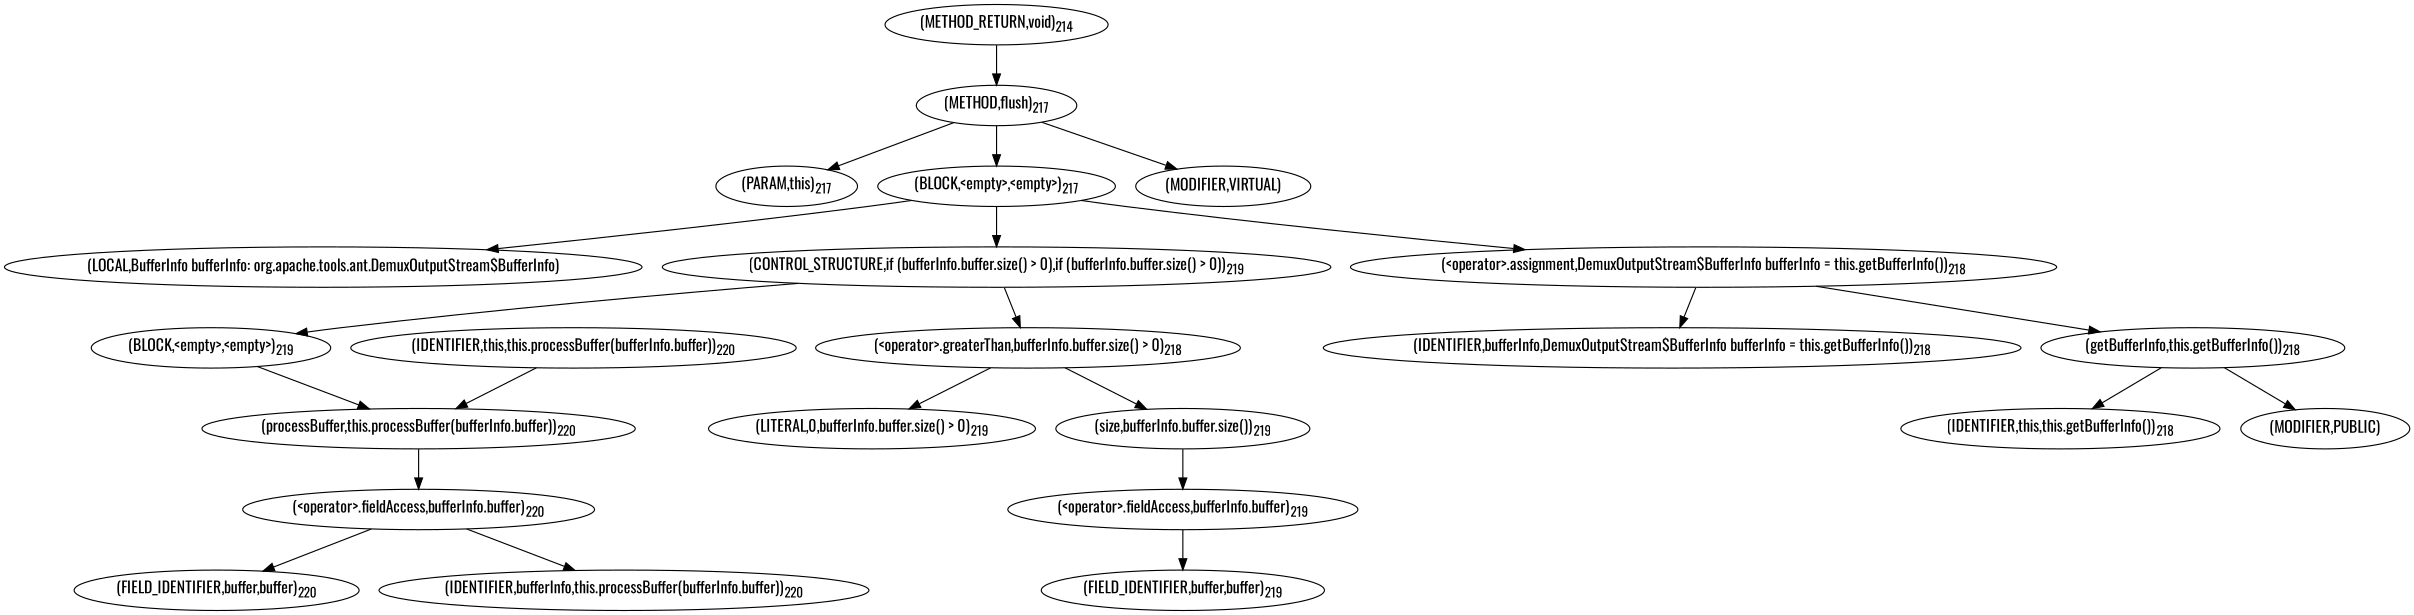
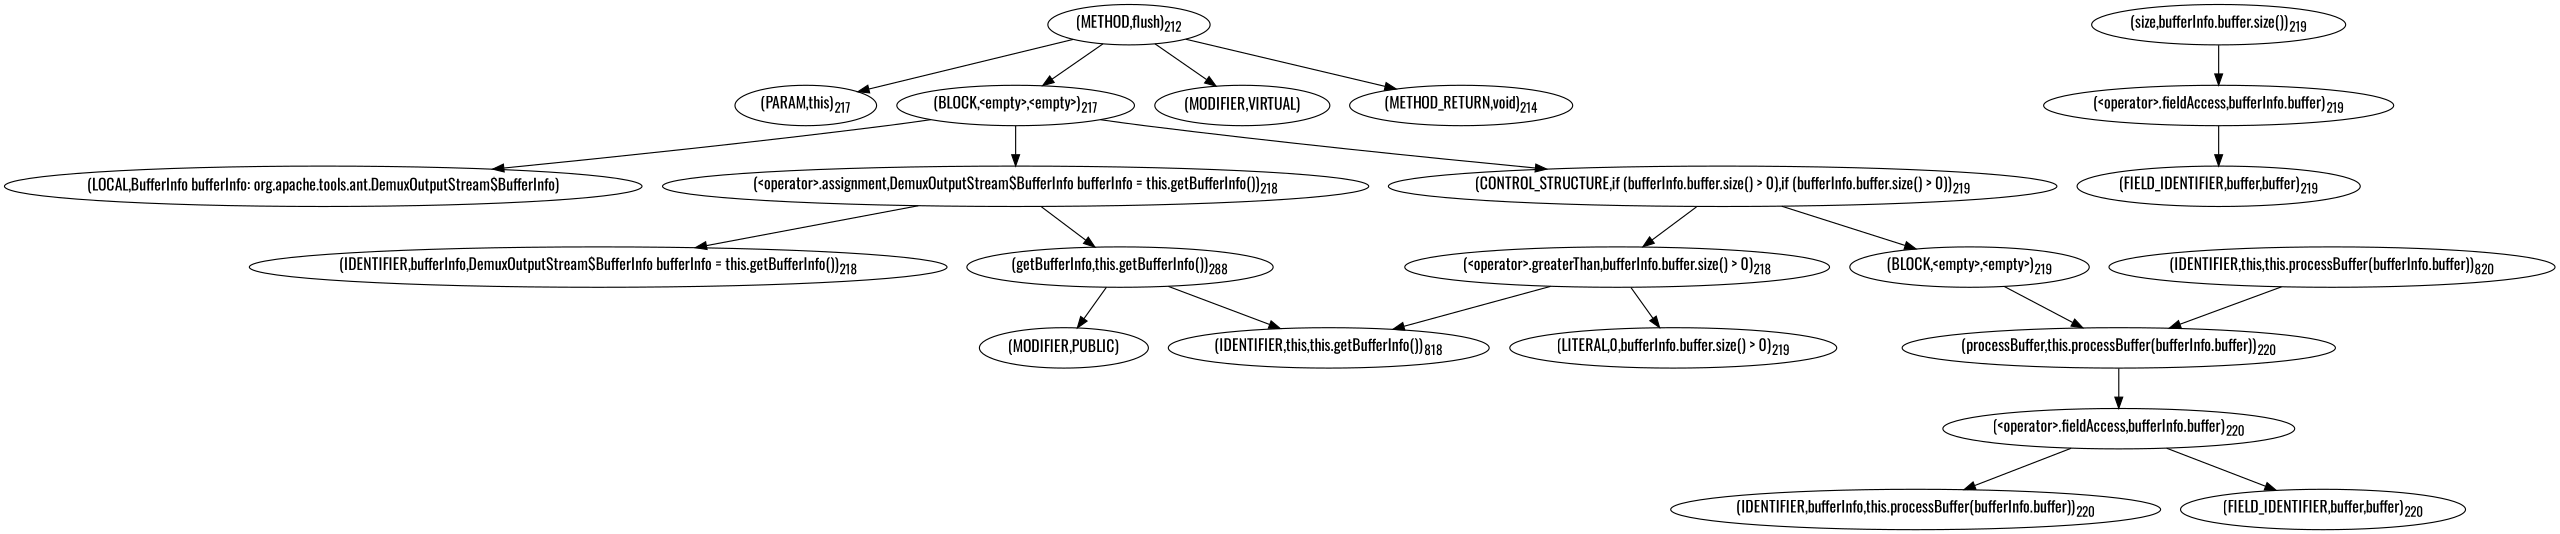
(997, 60) -> (1285, 63)
(1041, 104) -> (1173, 23)
(726, 346) -> (2485, 265)
(2292, 346) -> (1219, 265)
(1101, 386) -> (1477, 306)
(2165, 427) -> (1434, 346)
